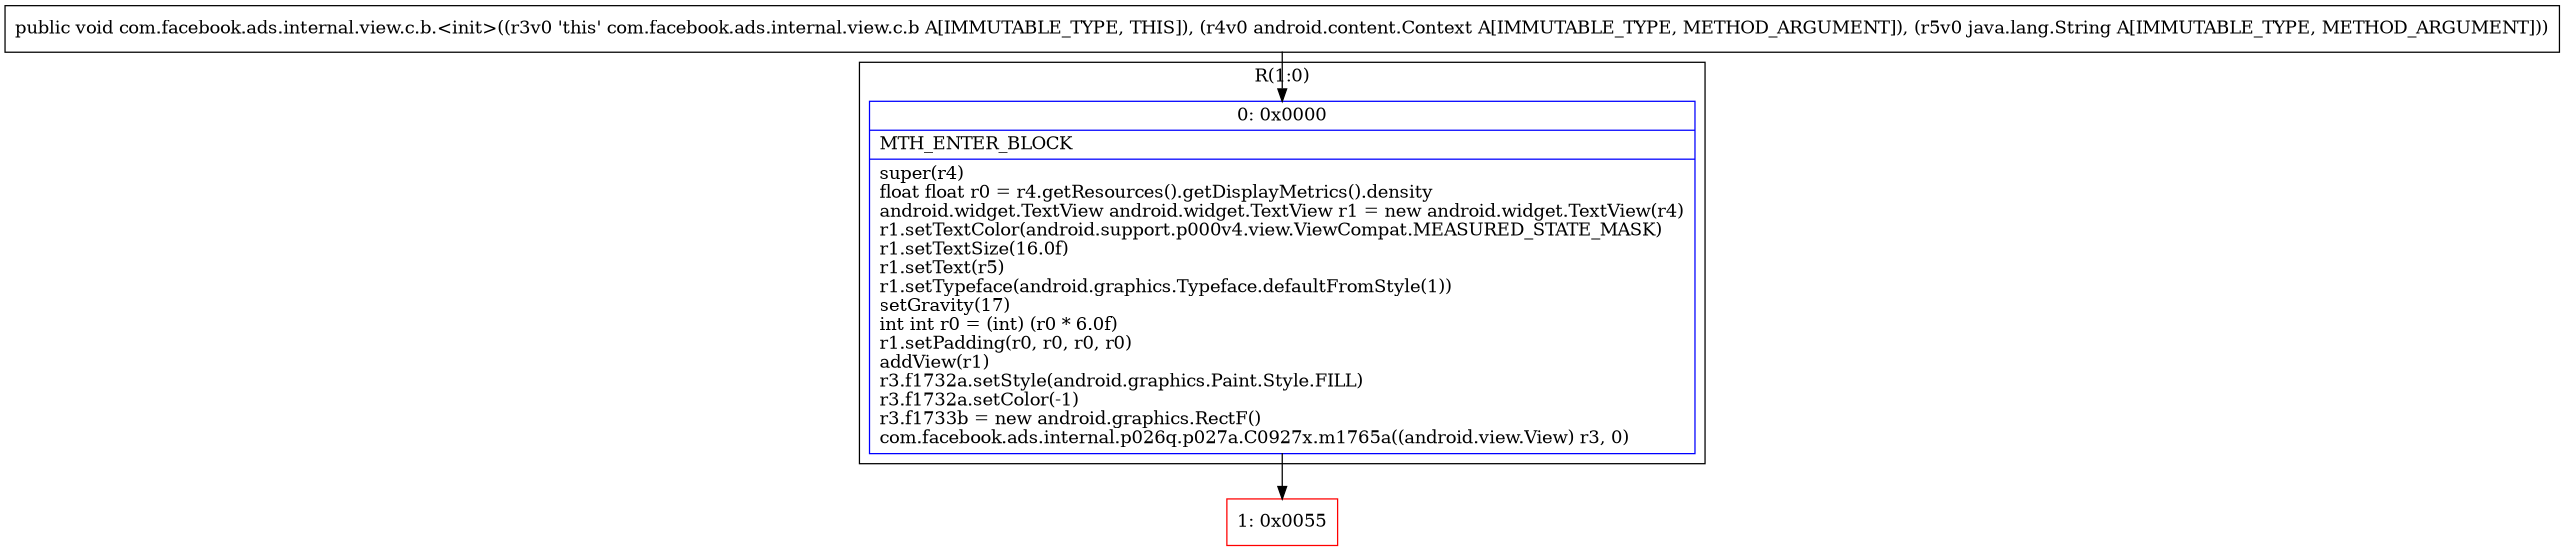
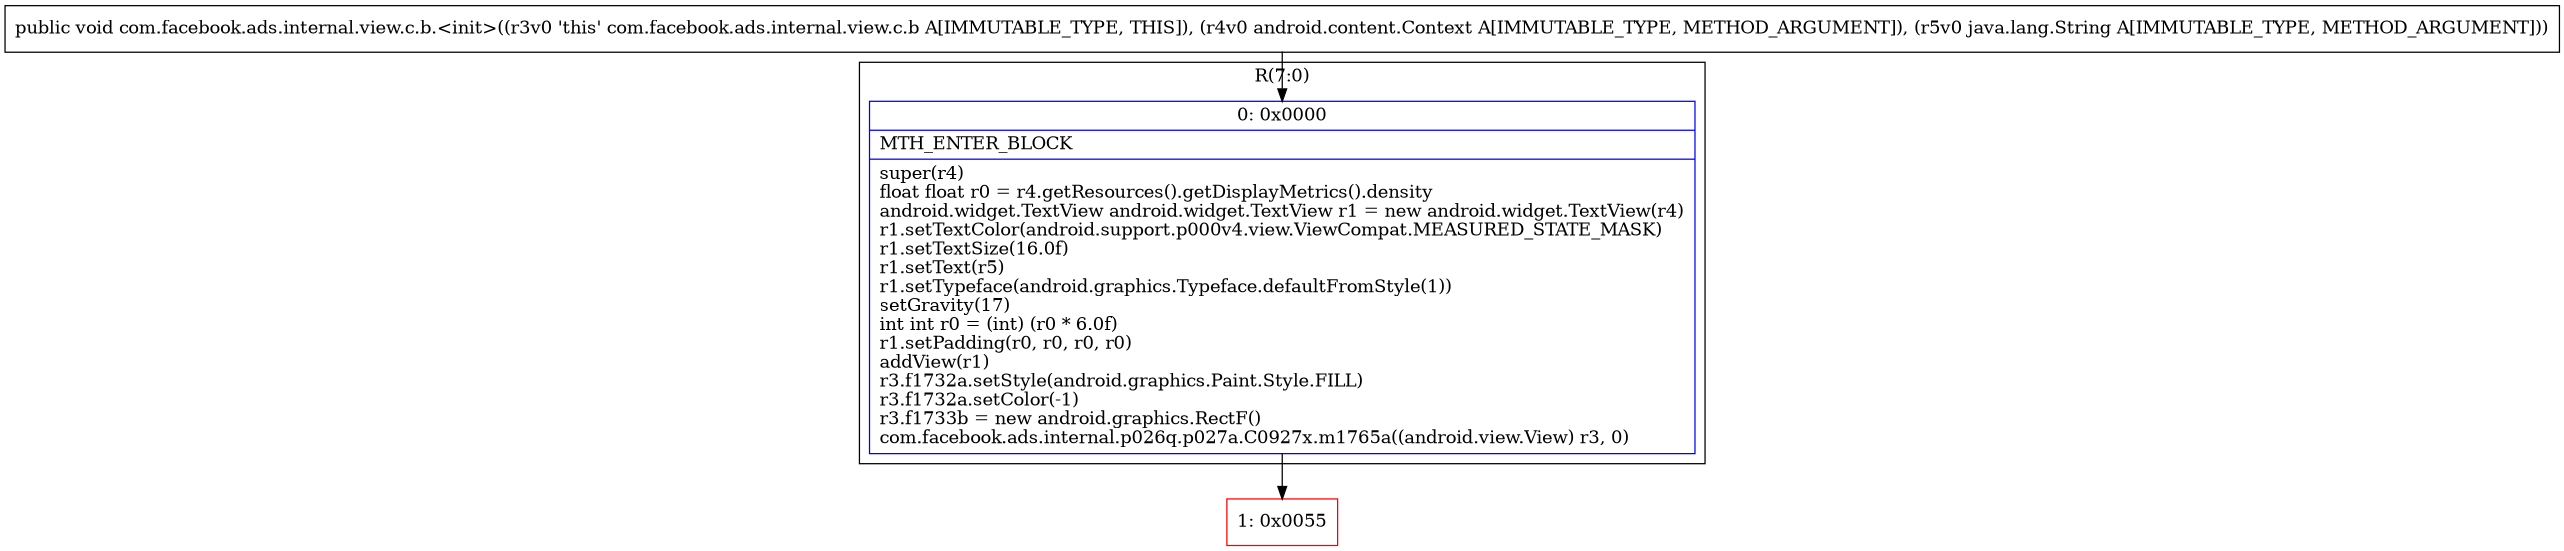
(1282, 77) -> (1282, 77)
